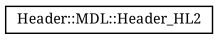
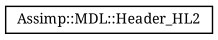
(109, 20) -> (109, 20)
